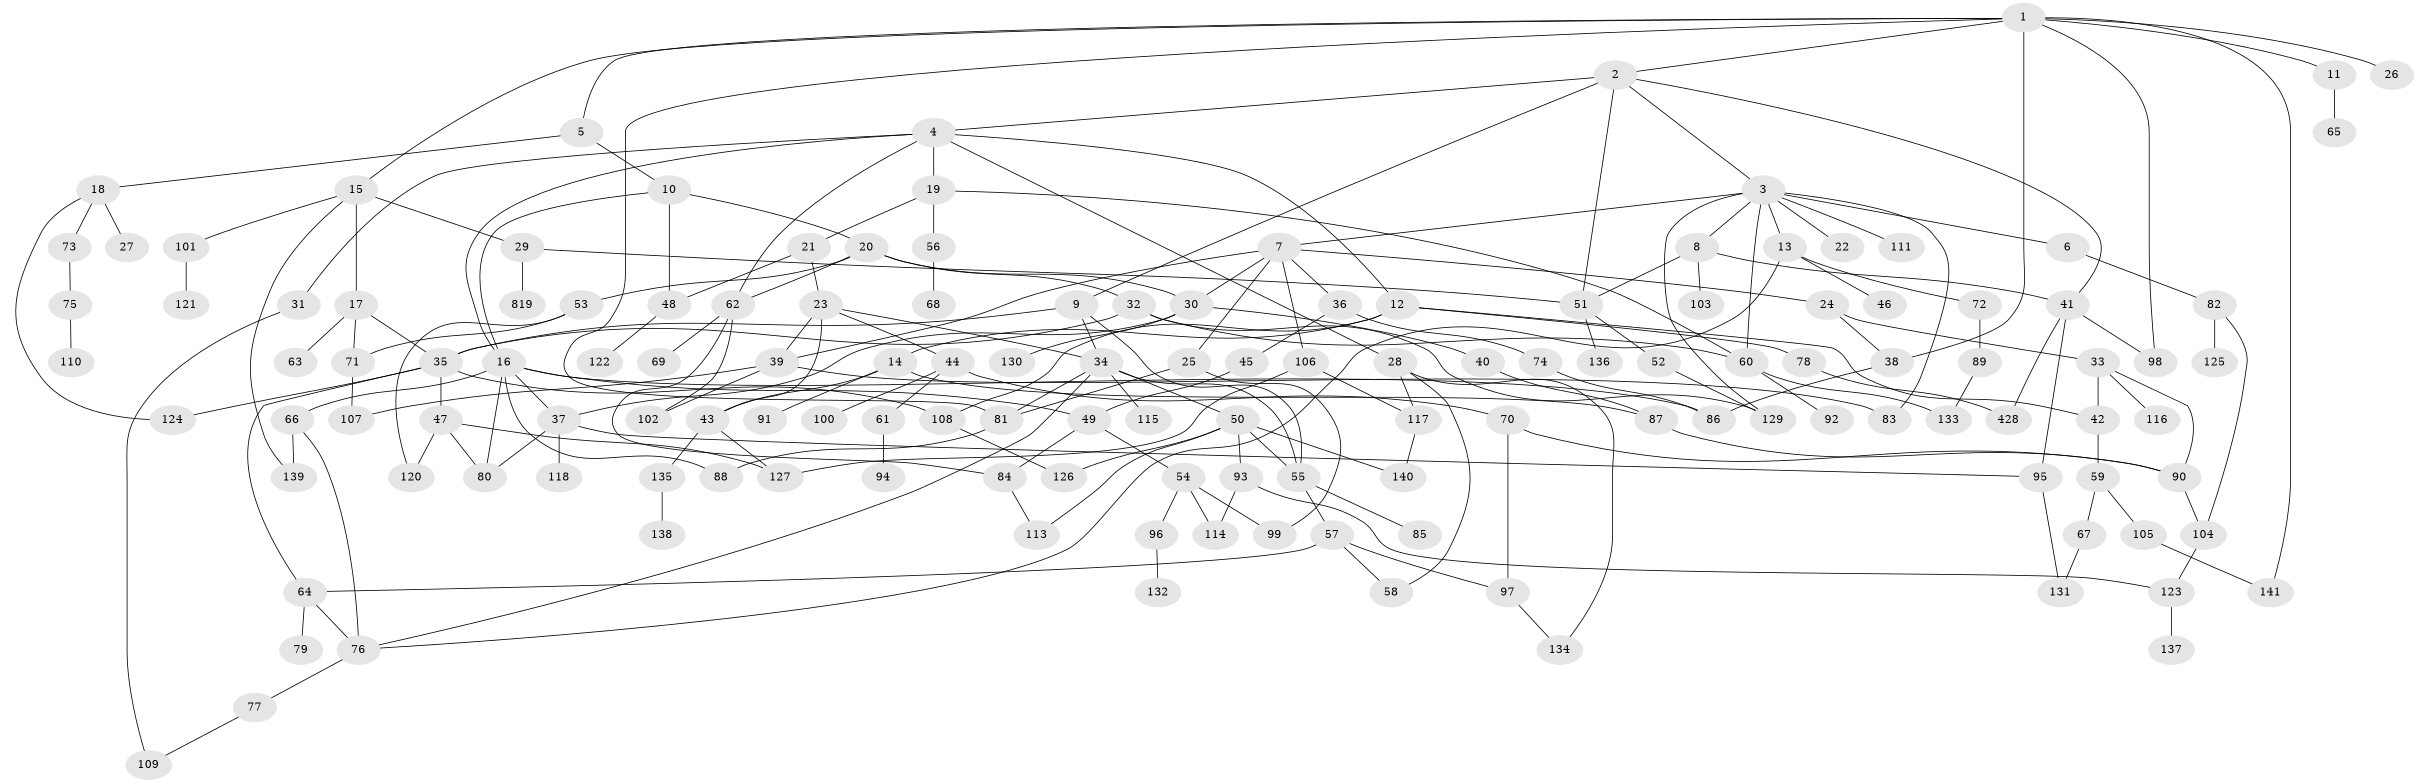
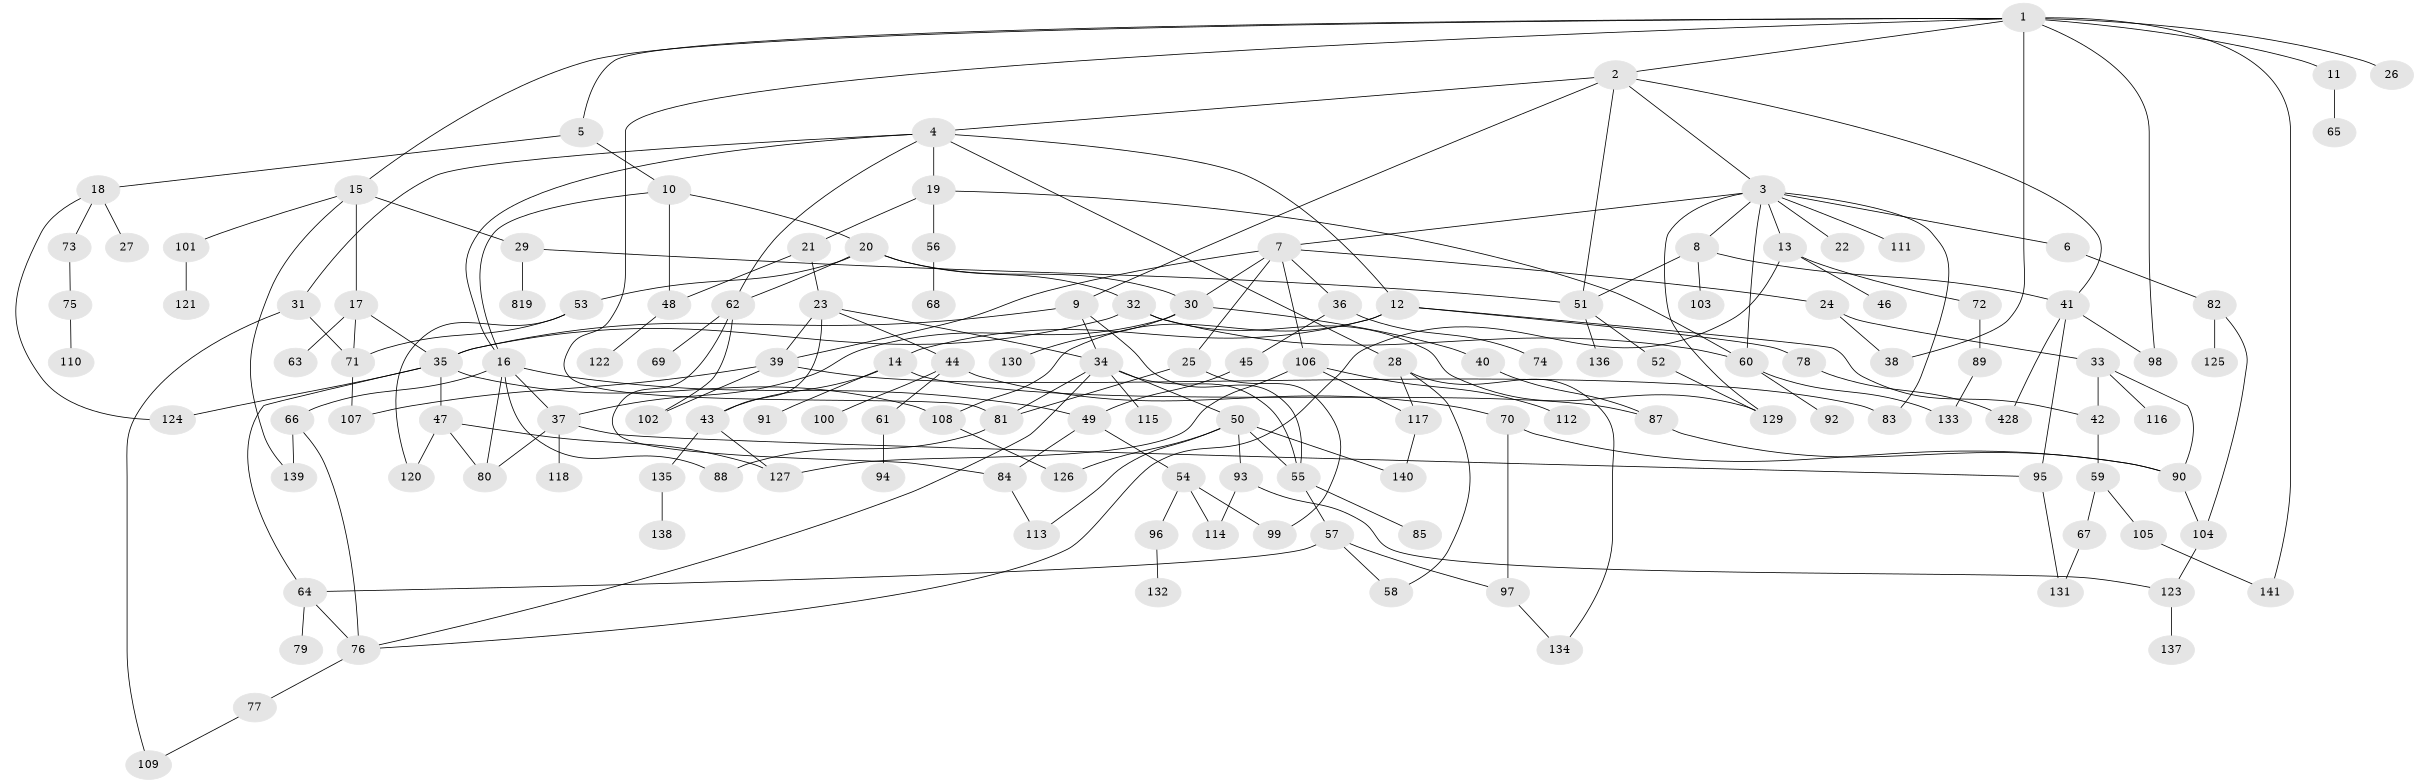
none -> (322, 330)
none -> (1567, 420)
(1714, 420) -> none
